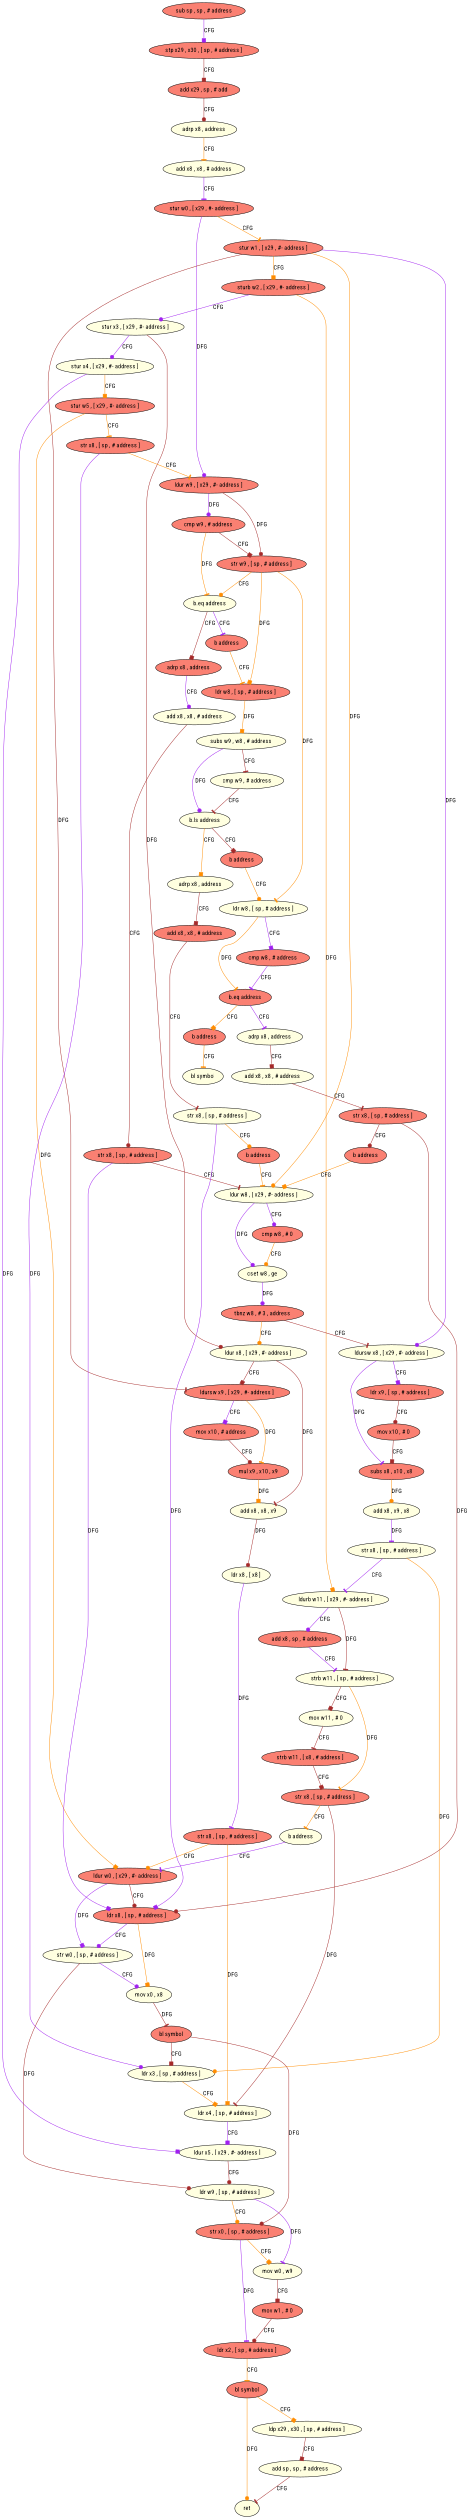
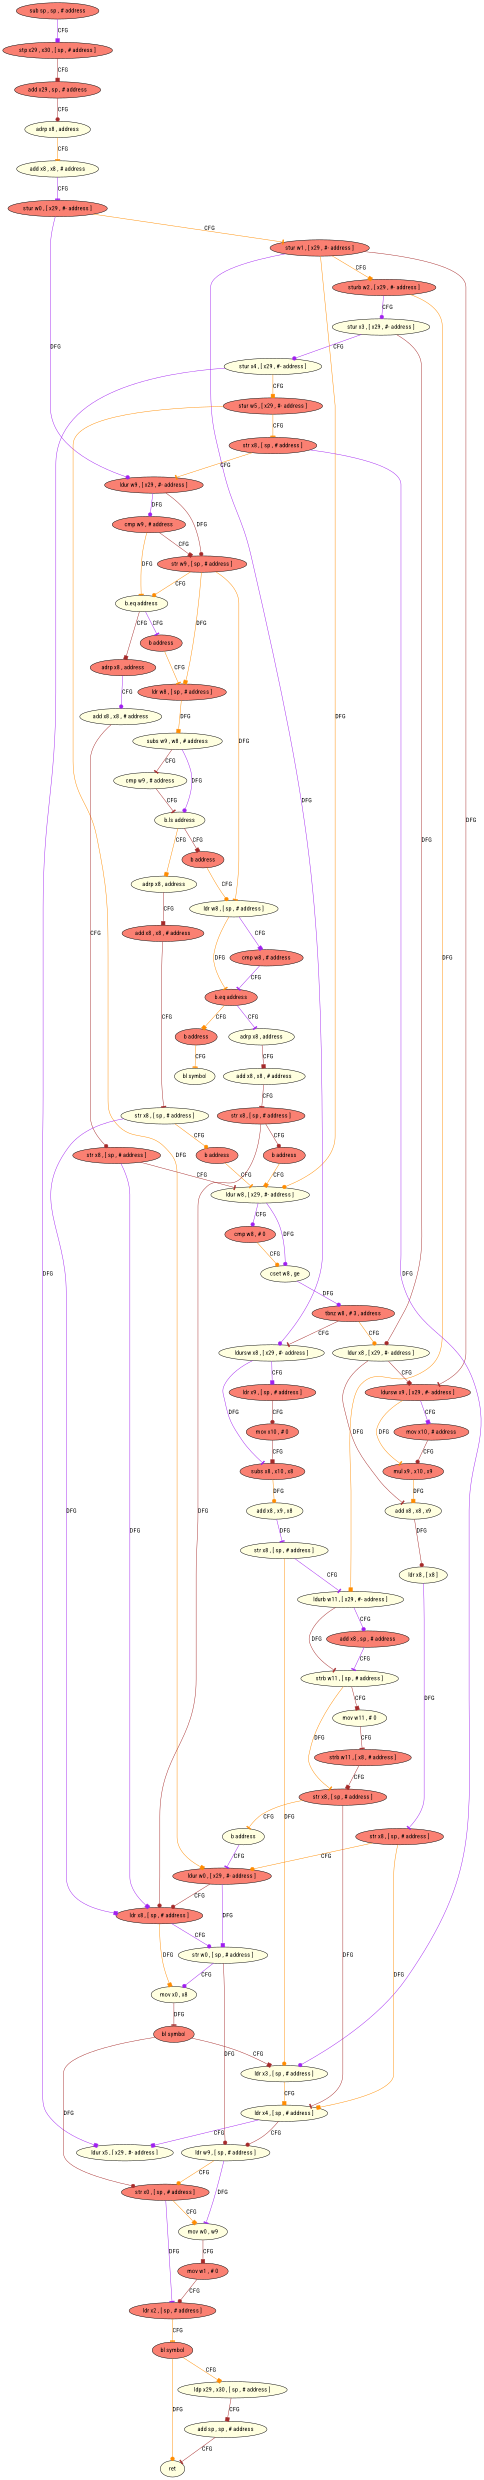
(204, 90) -> (58, 90)
(229, 2171) -> (265, 2135)
